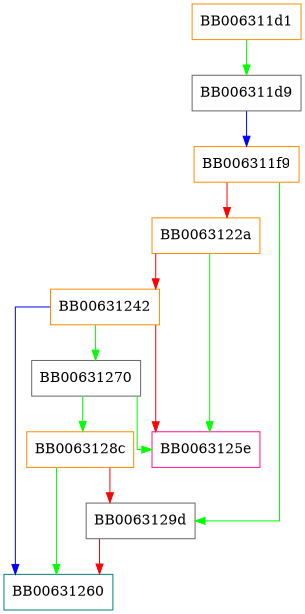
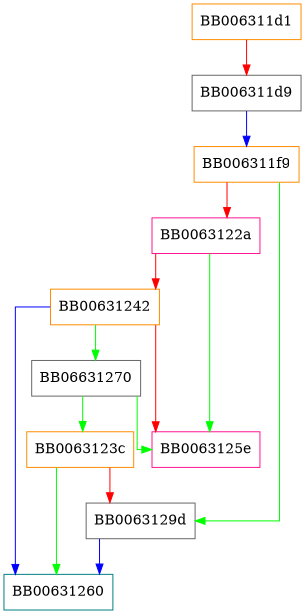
(247, 52) -> (247, 52)
(206, 236) -> (206, 236)
(86, 378) -> (86, 378)
(80, 450) -> (80, 450)
(100, 551) -> (100, 551)
